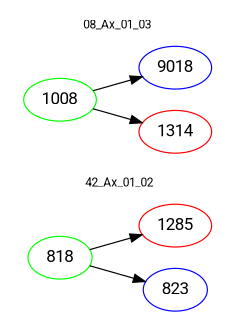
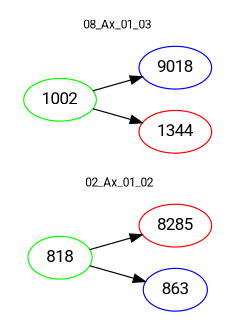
(60, 100) -> (60, 100)
(175, 132) -> (175, 132)
(120, 183) -> (120, 183)
(175, 226) -> (175, 226)
(175, 290) -> (175, 290)
